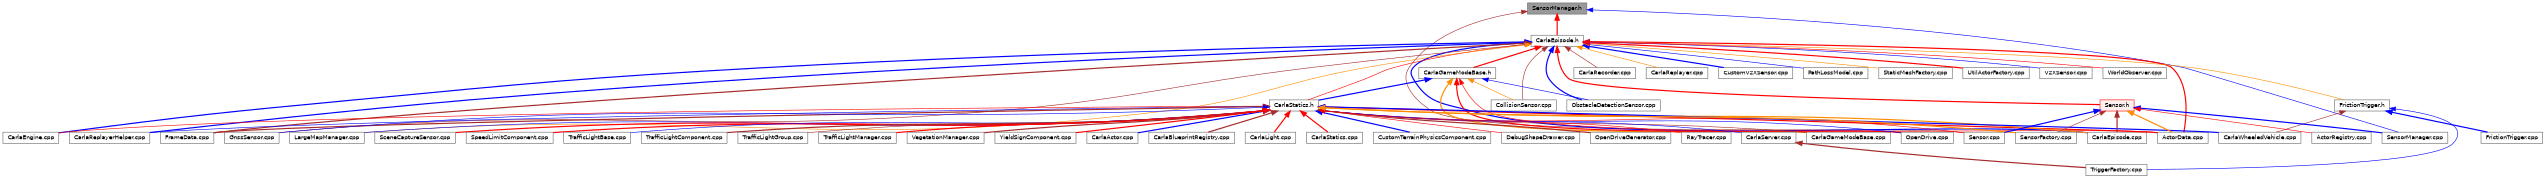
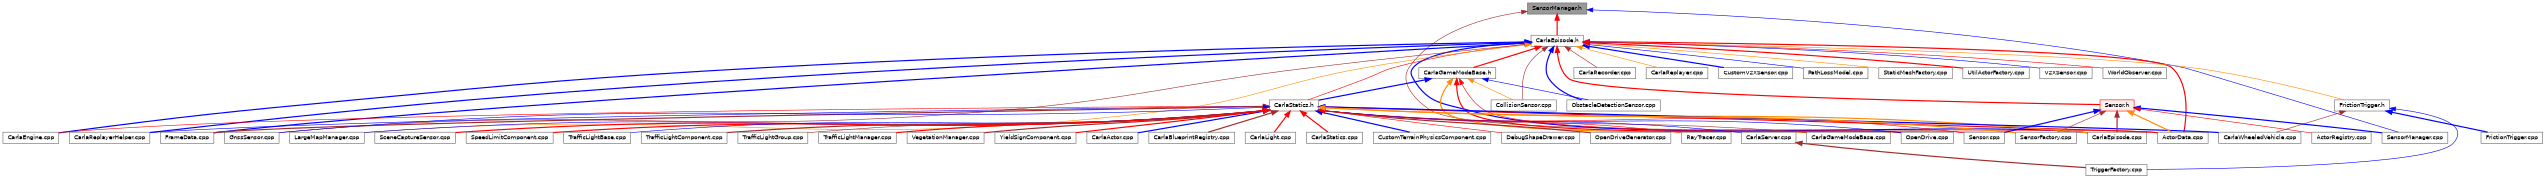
(869, 83) -> (869, 83)
